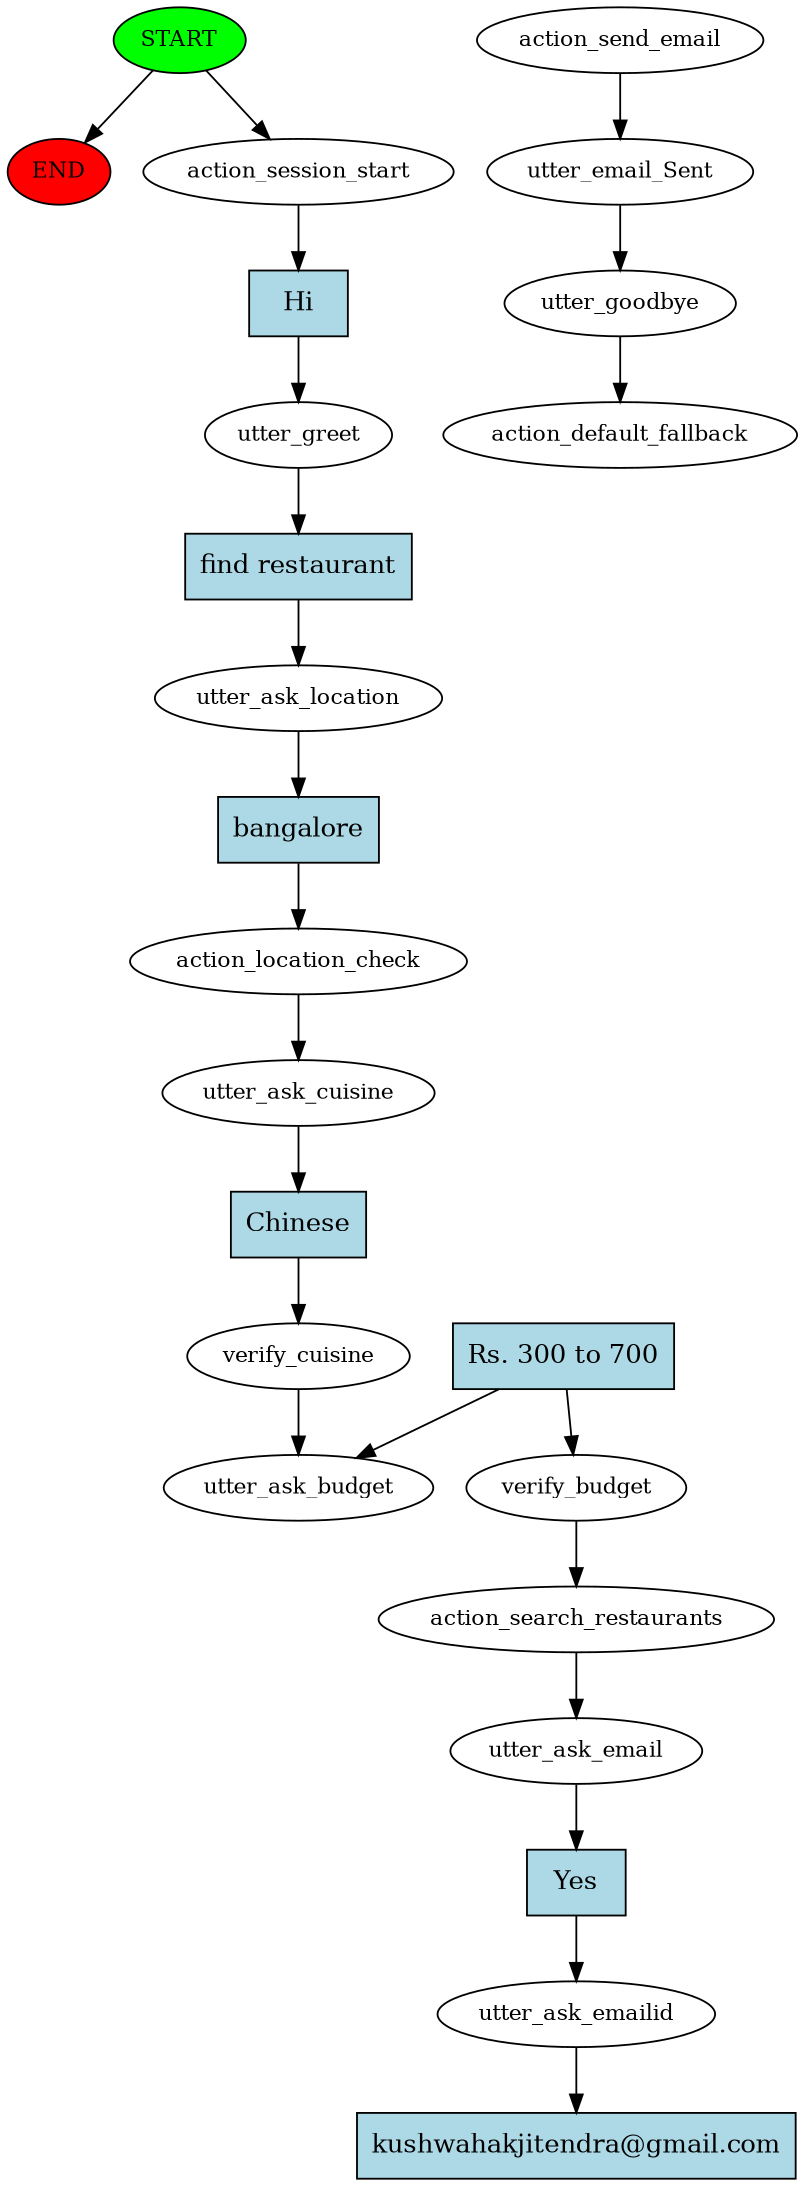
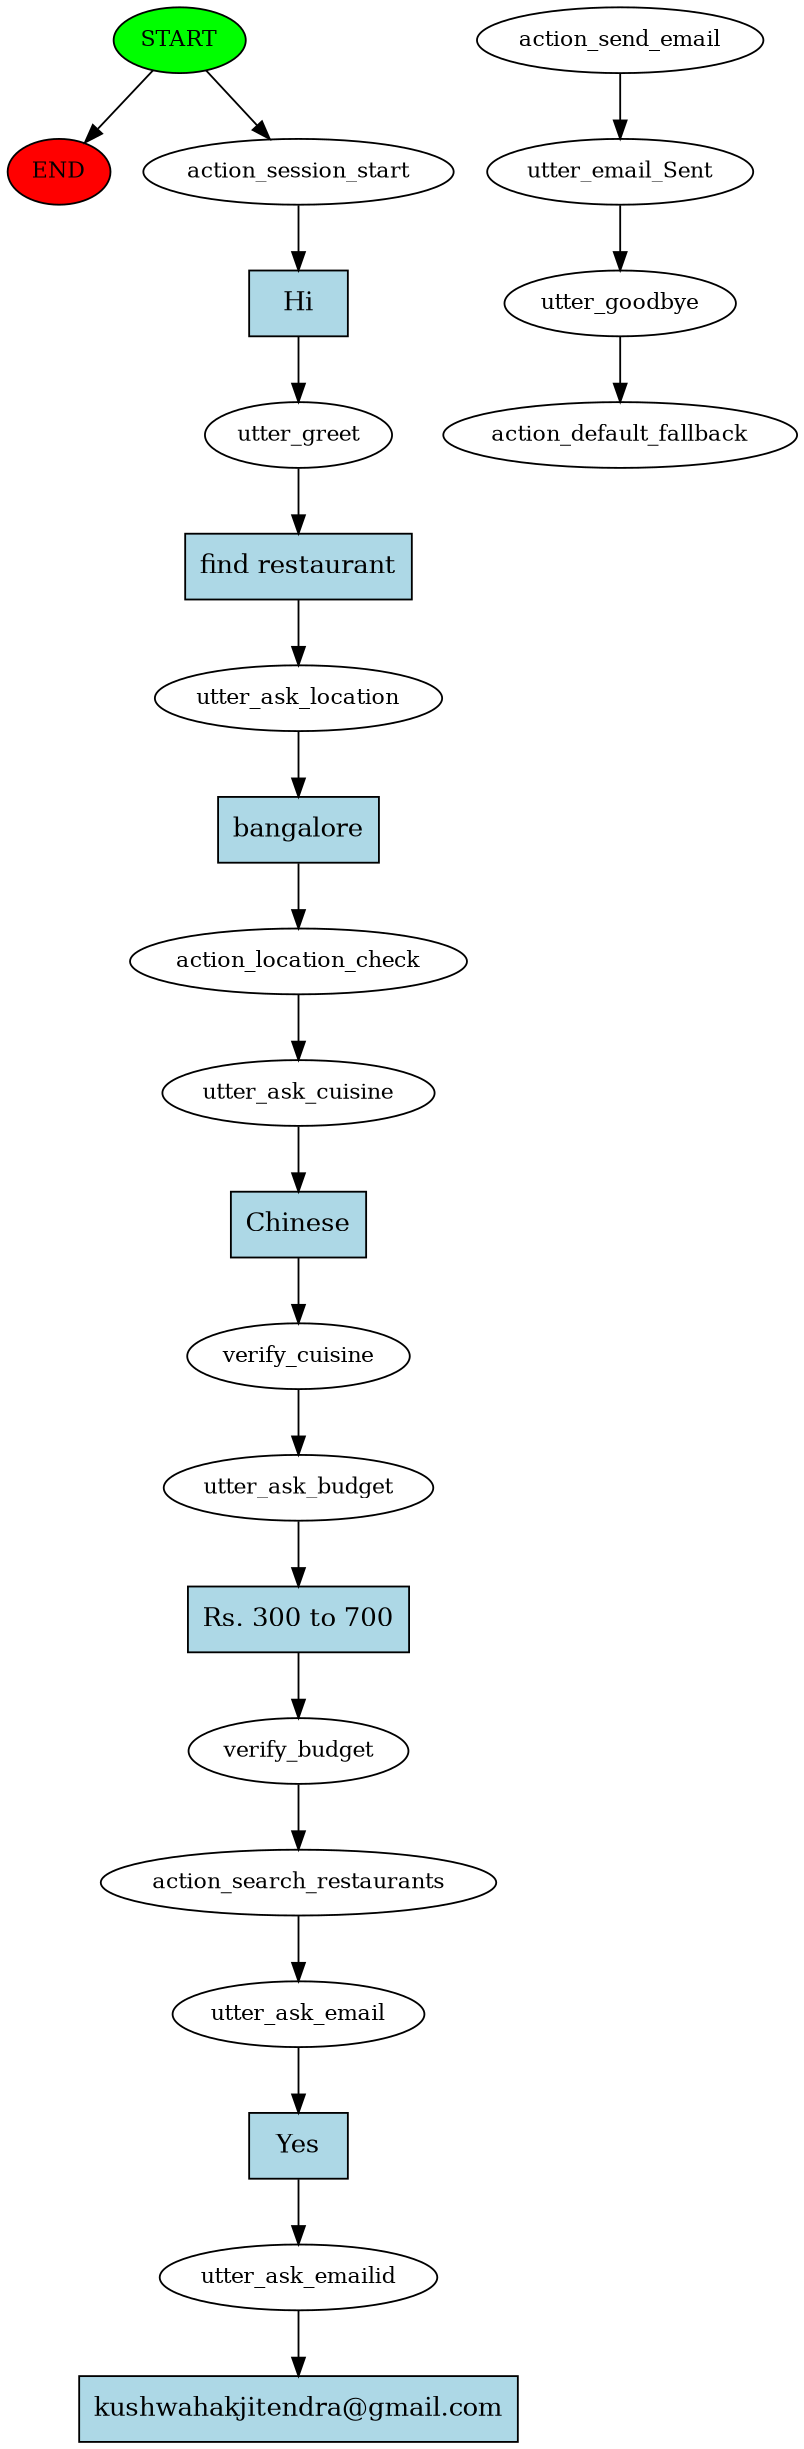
(436, 1420) -> (299, 1545)
